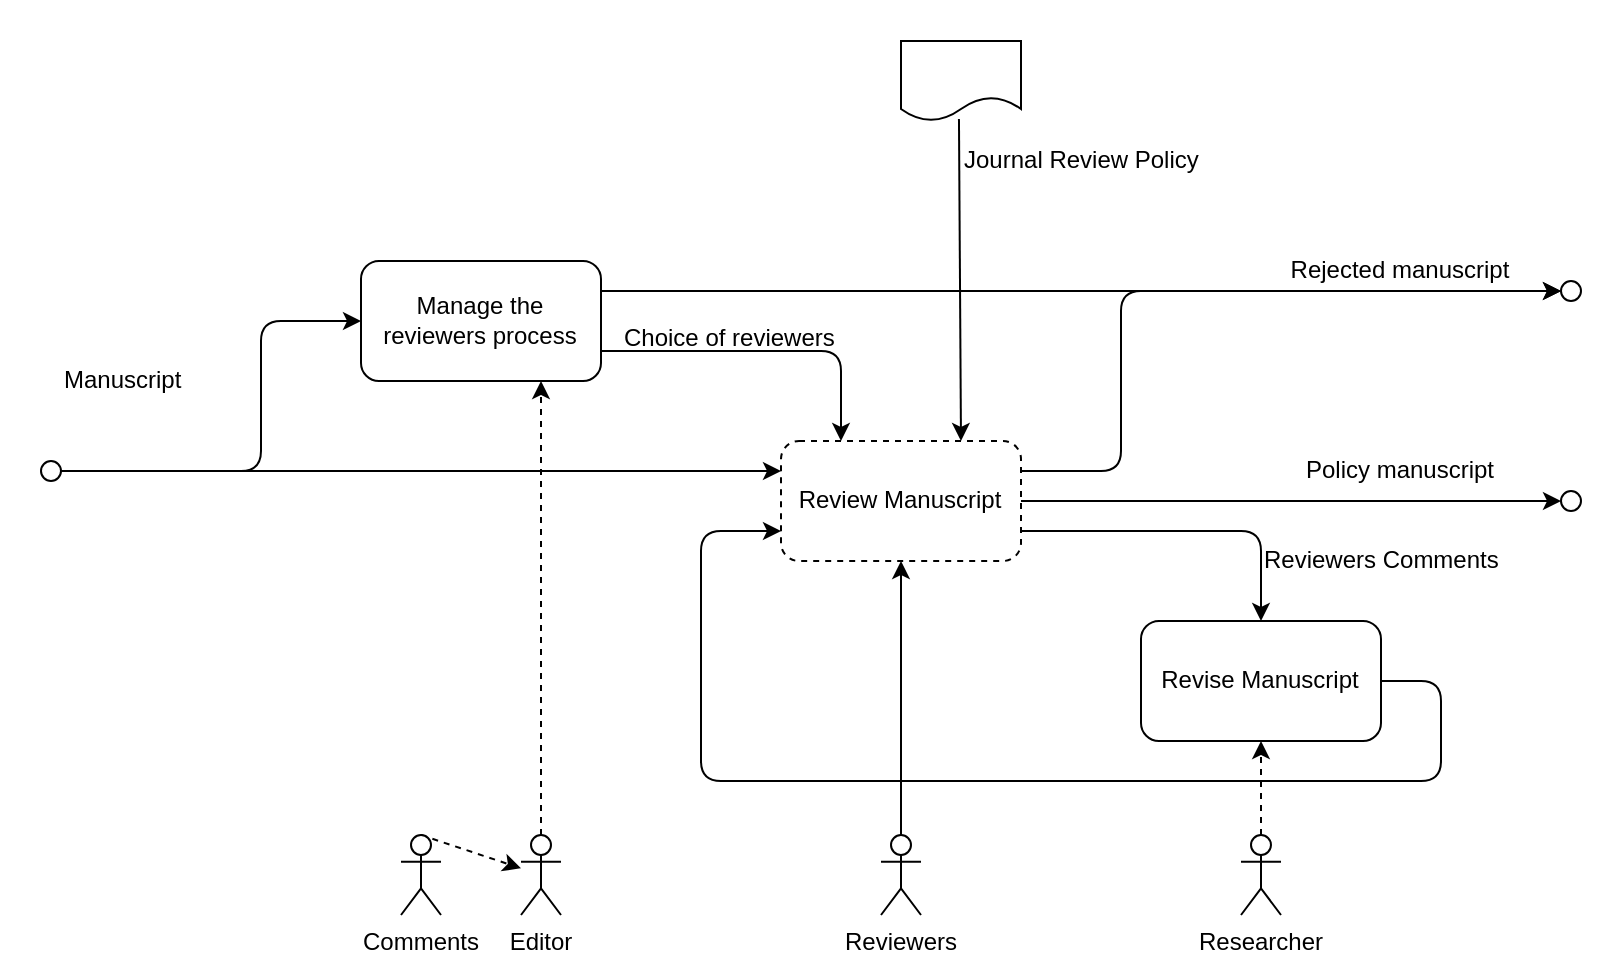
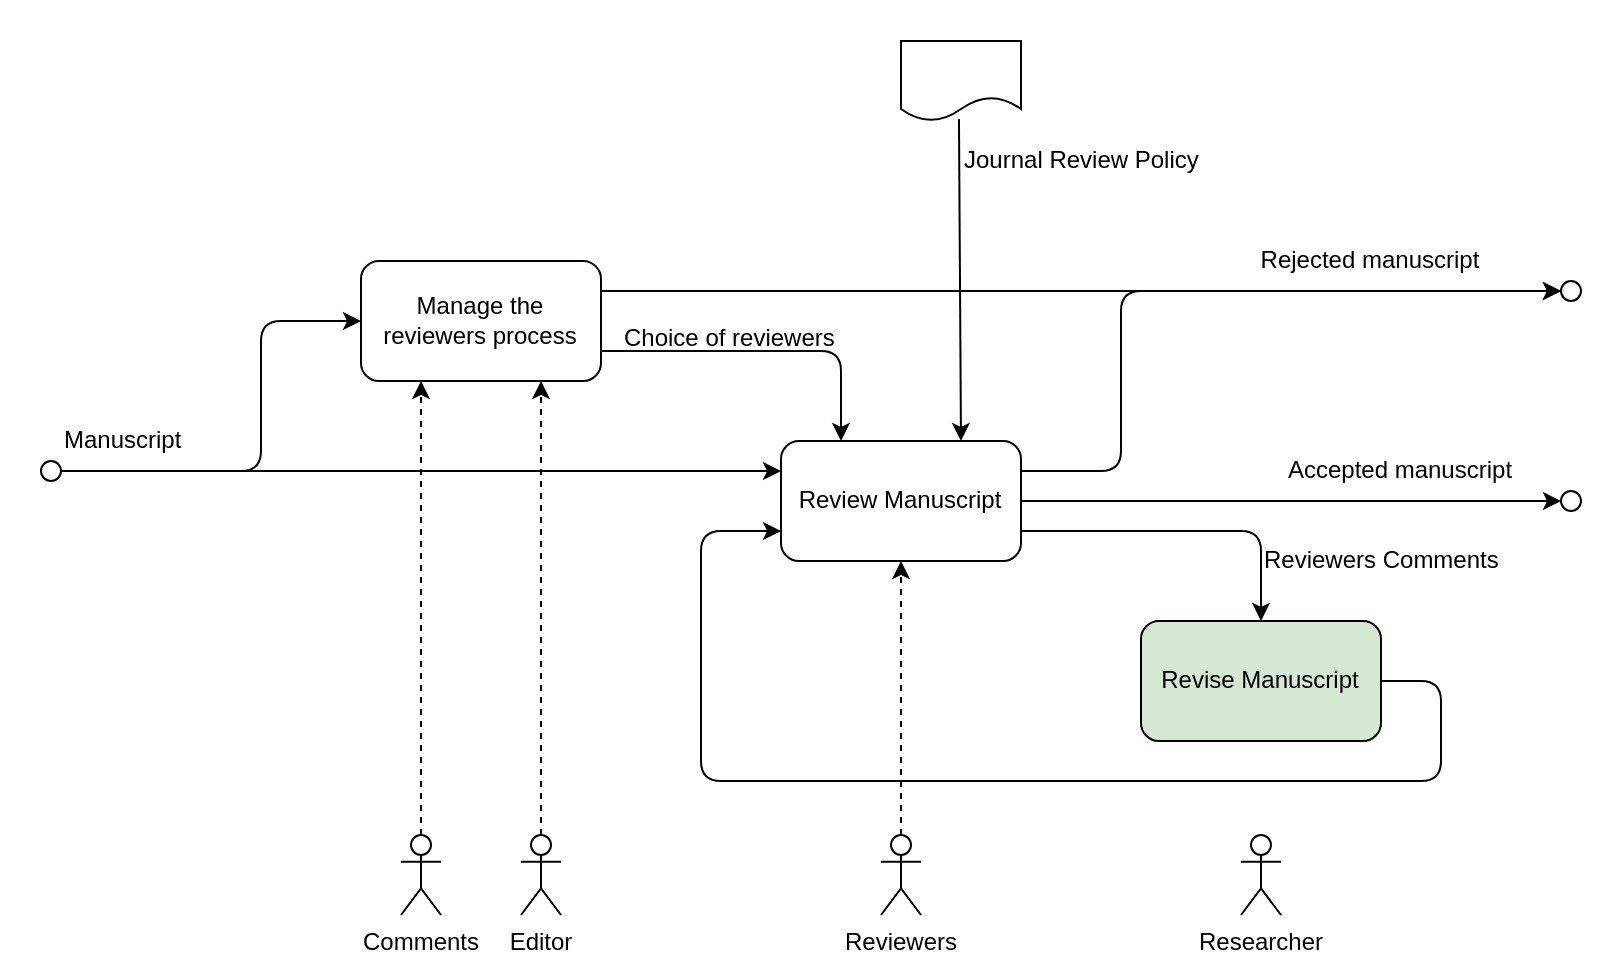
(1401, 271) -> (1371, 261)
(101, 381) -> (101, 441)
(1401, 471) -> (1401, 471)
(901, 501) -> (901, 501)
(901, 677) -> (901, 677)
(1261, 681) -> (1261, 681)
(1261, 810) -> none
(469, 851) -> (421, 615)
